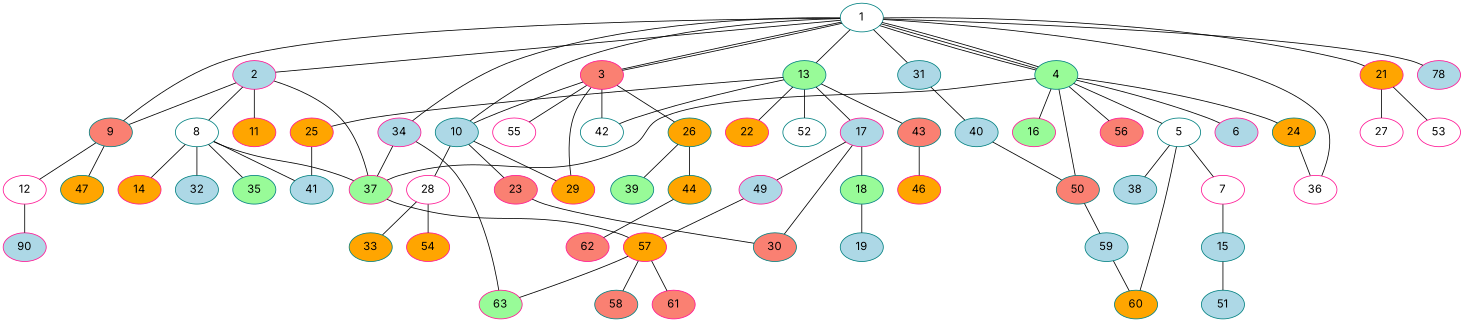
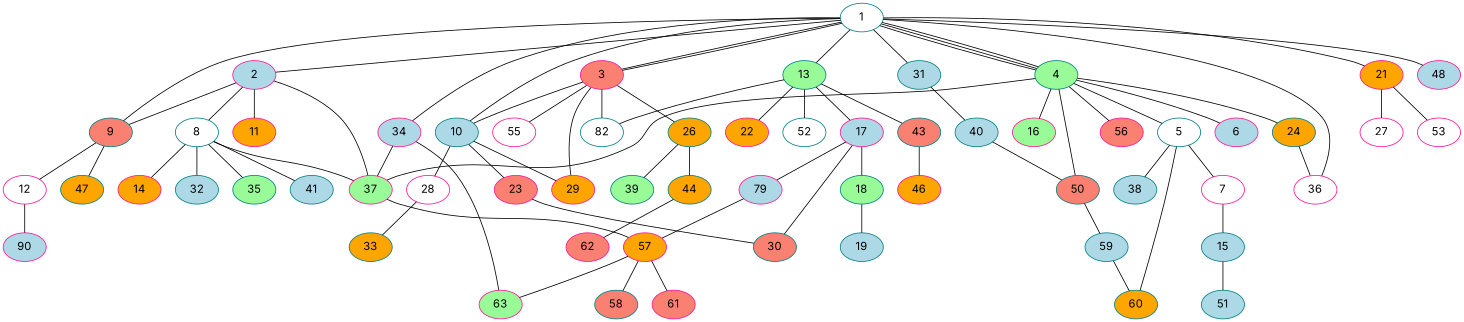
(1439, 75) -> (1439, 75)
(312, 132) -> none
(602, 132) -> (602, 132)
(761, 190) -> (761, 190)
(428, 247) -> none
